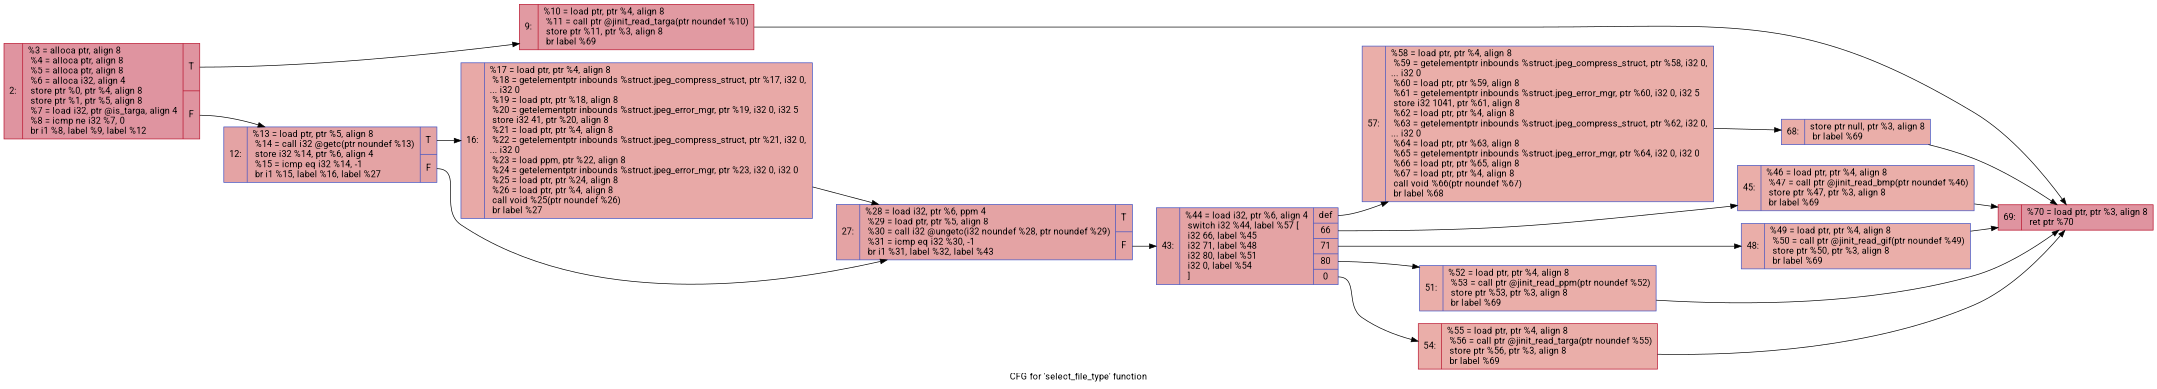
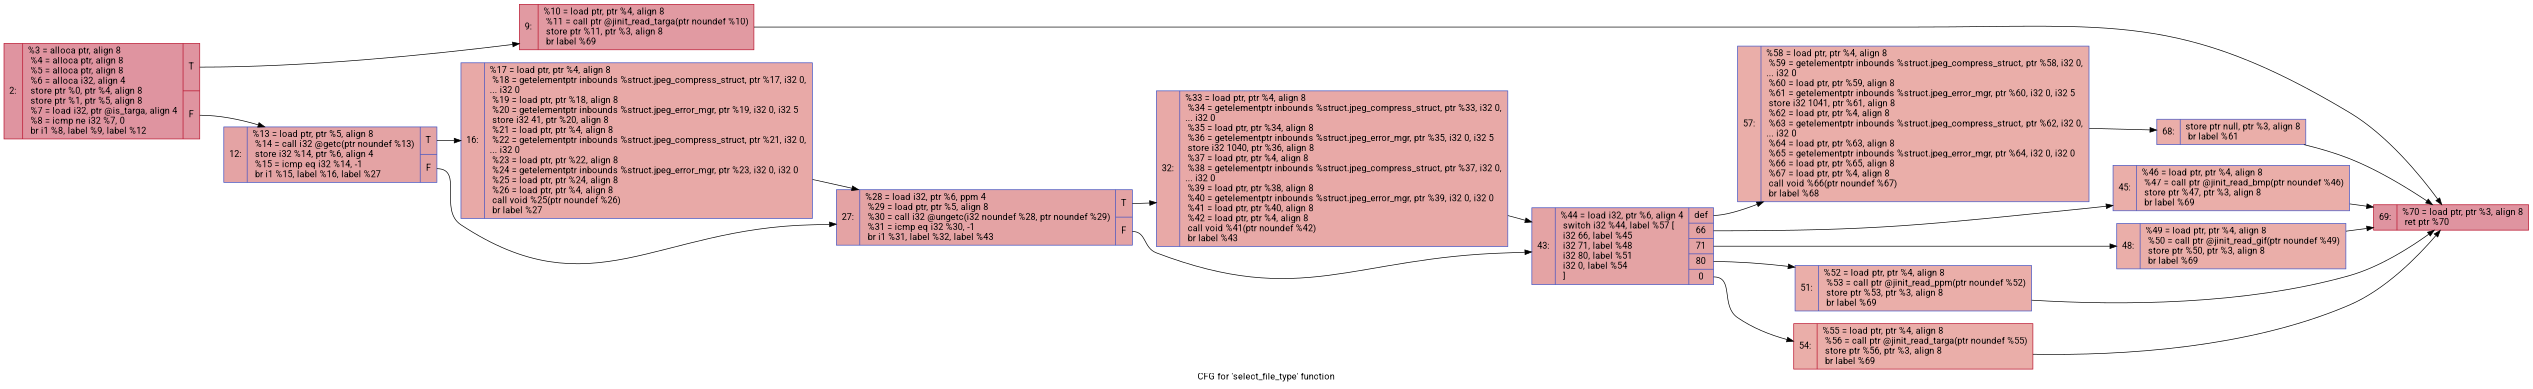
(1836, 137) -> (2212, 137)
(558, 160) -> (554, 160)
none -> (1332, 169)
